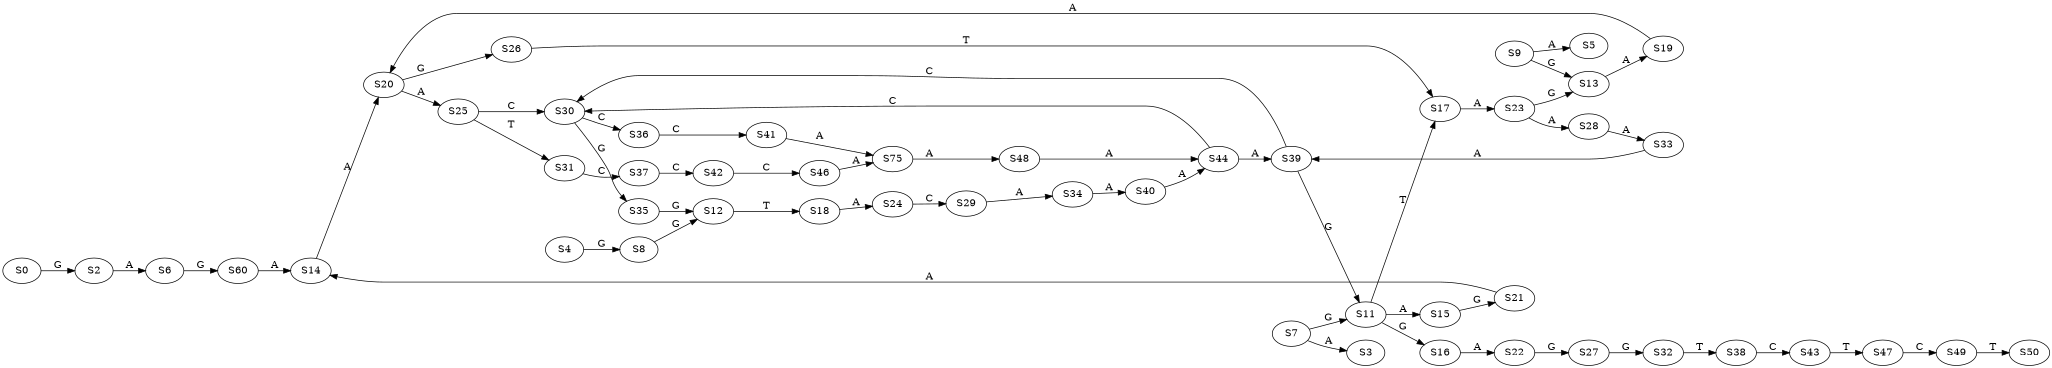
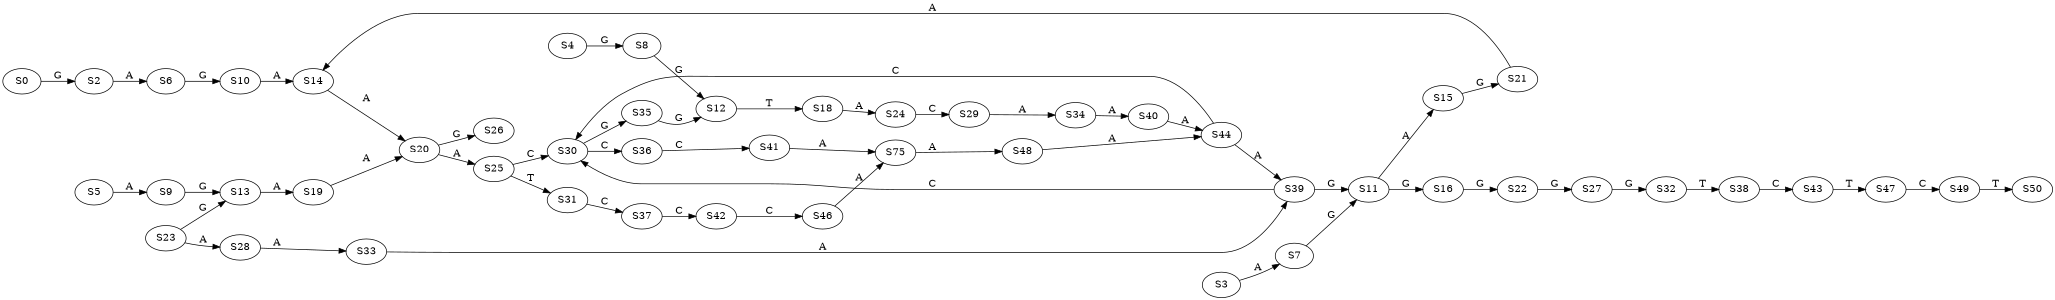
(1548, 50) -> (126, 192)
(1440, 109) -> none
(238, 271) -> (240, 81)
(1323, 346) -> (1257, 275)
(1477, 347) -> (1480, 184)
